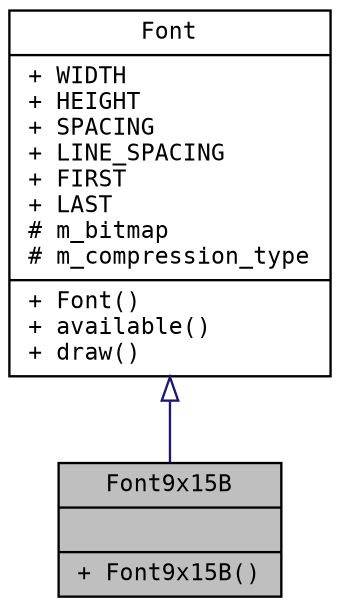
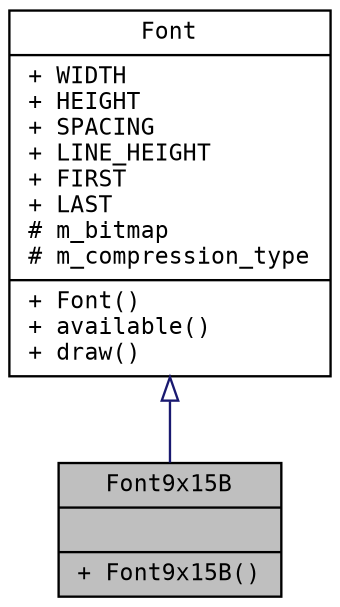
(128, 154) -> (121, 154)
